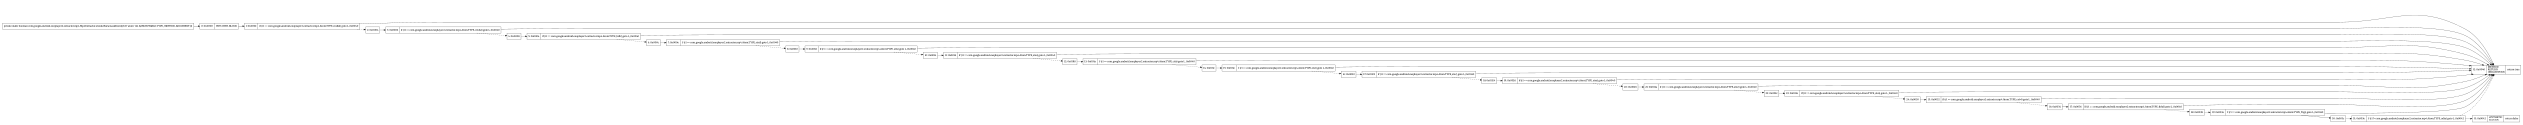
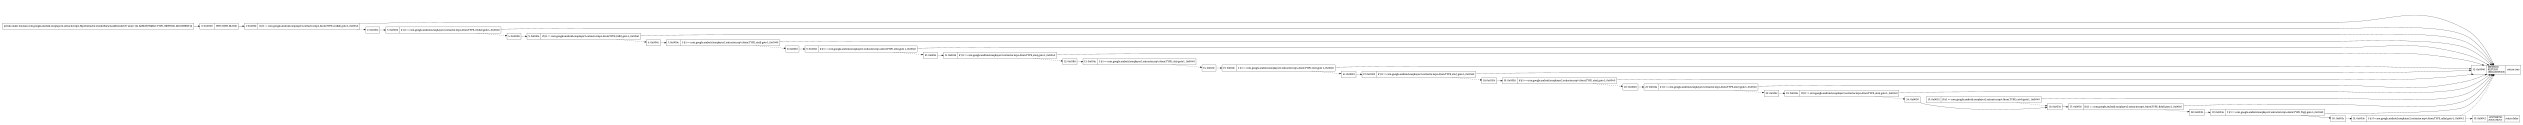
(1833, 60) -> none
(1922, 100) -> (1983, 109)
(2494, 120) -> (2496, 120)
